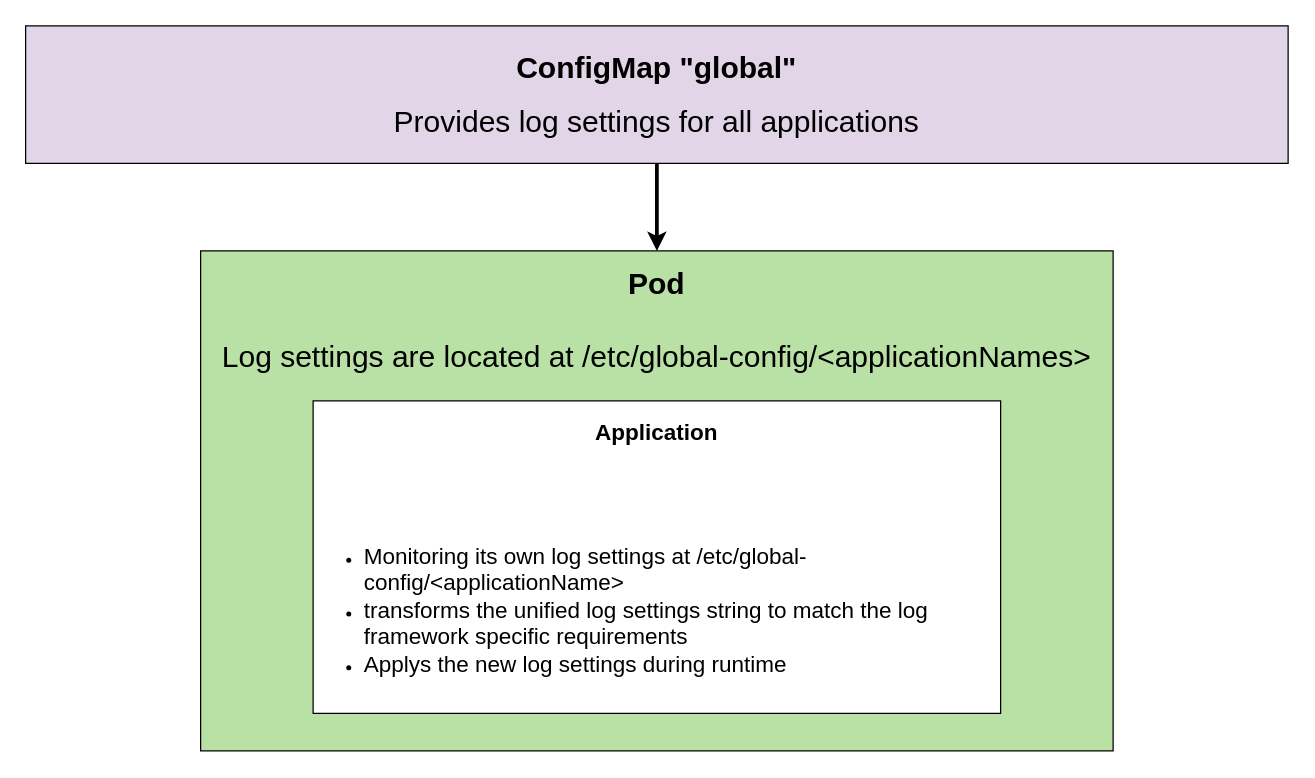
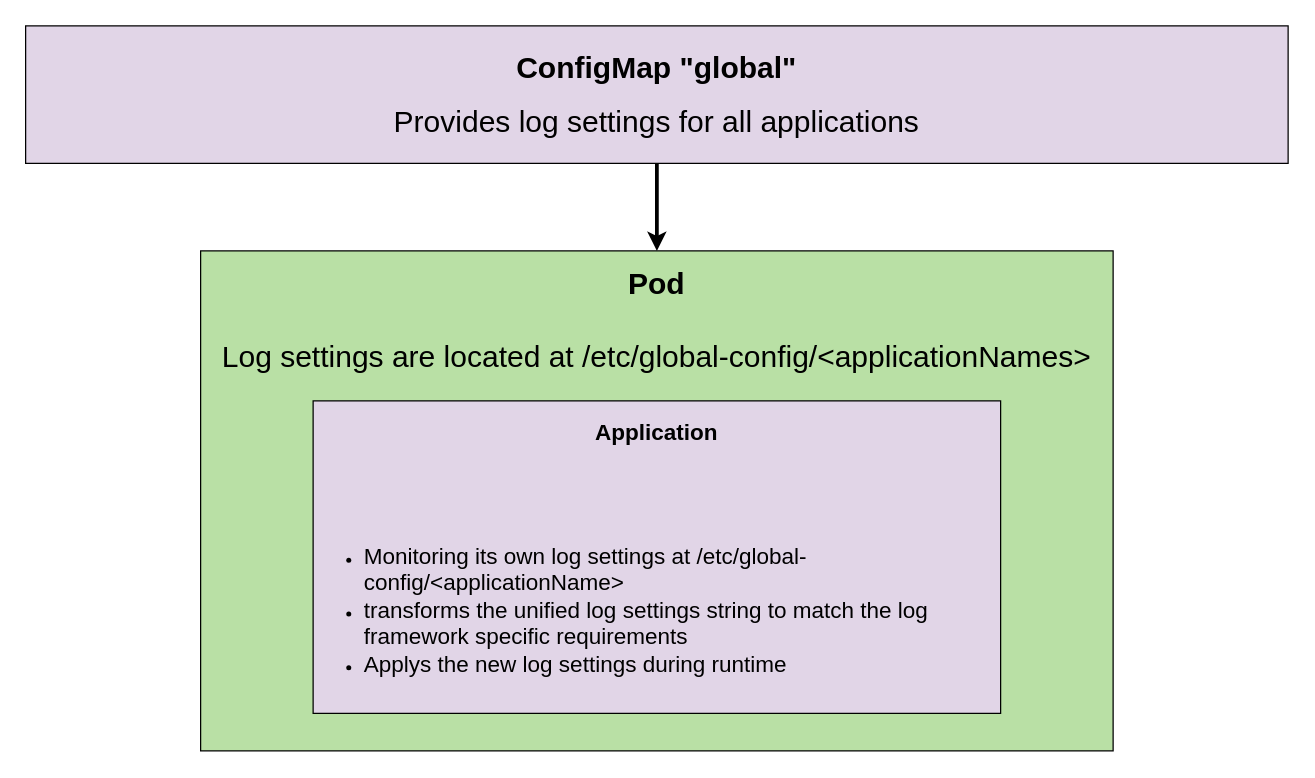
(657, 557) -> (657, 557)
